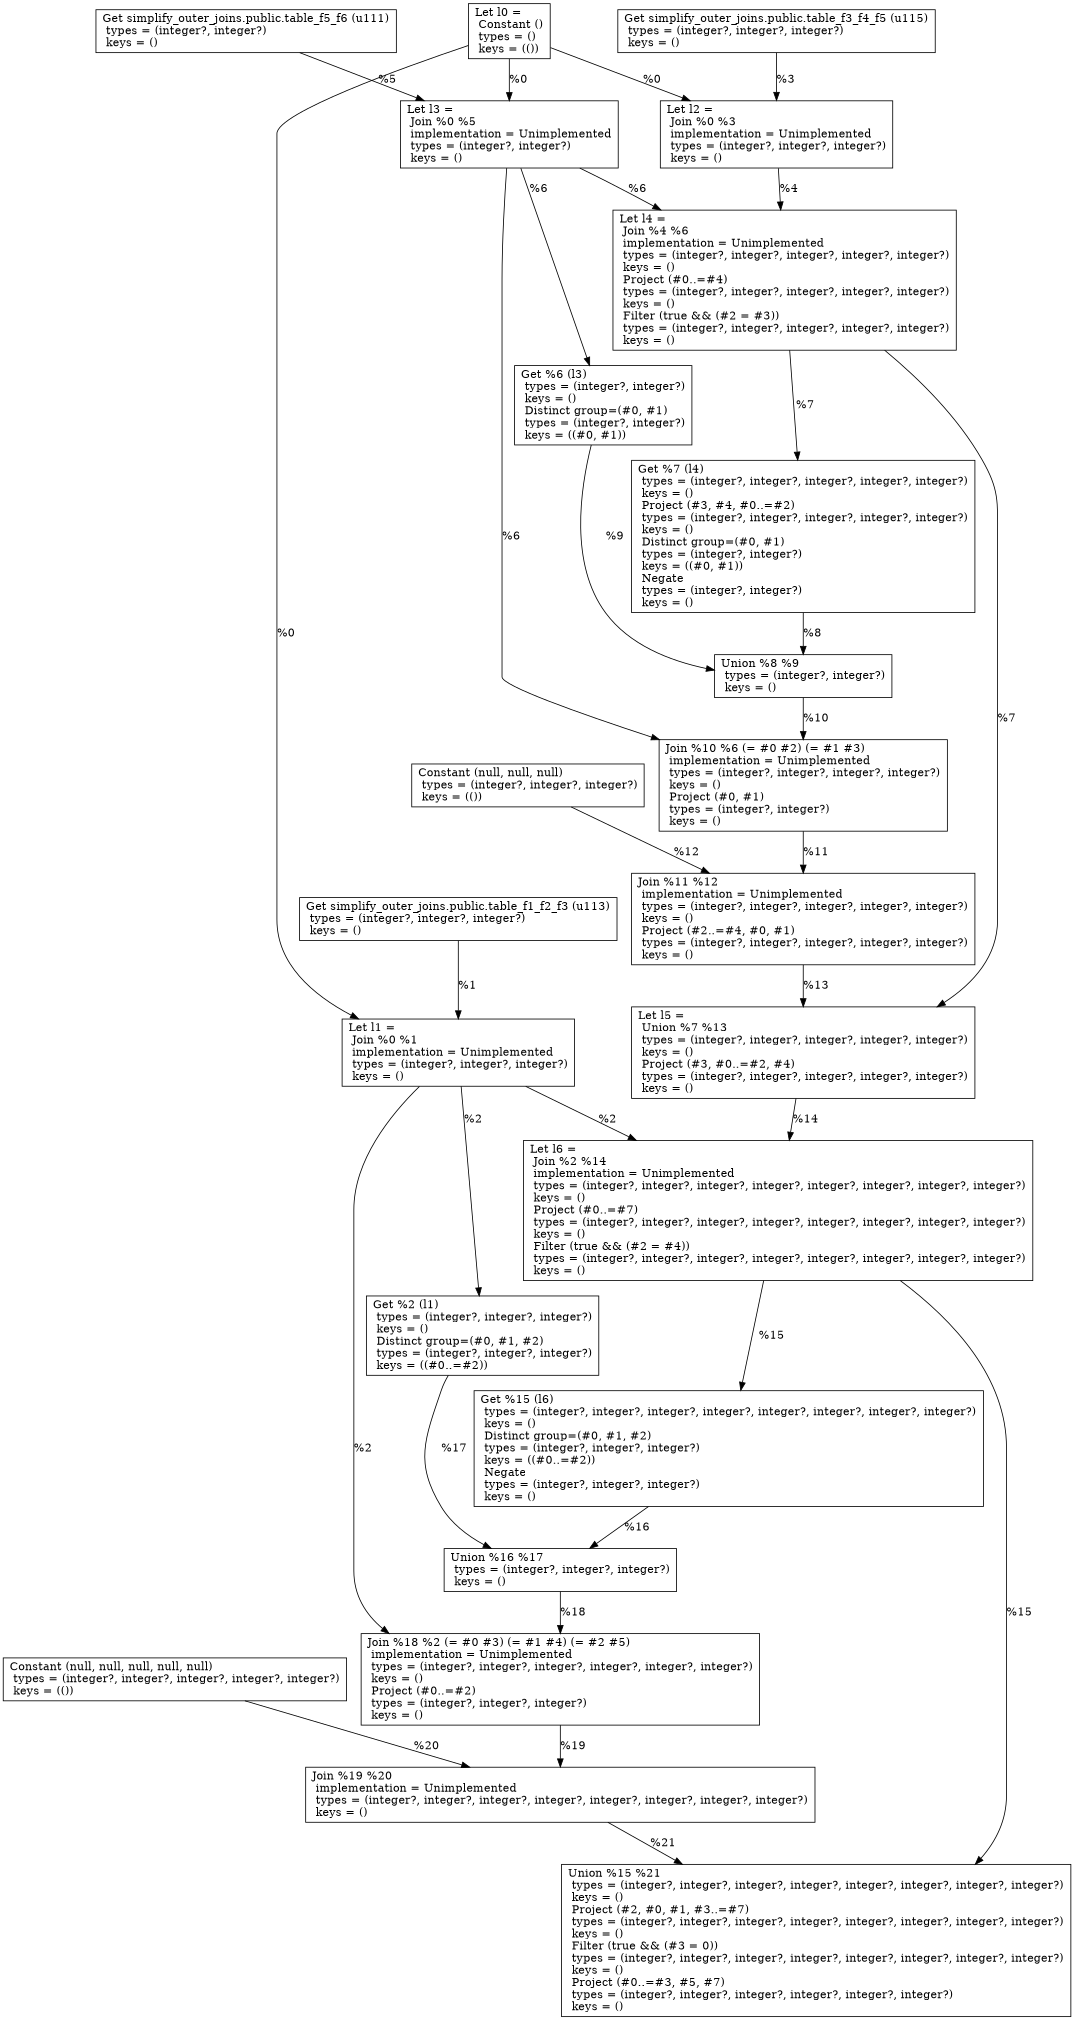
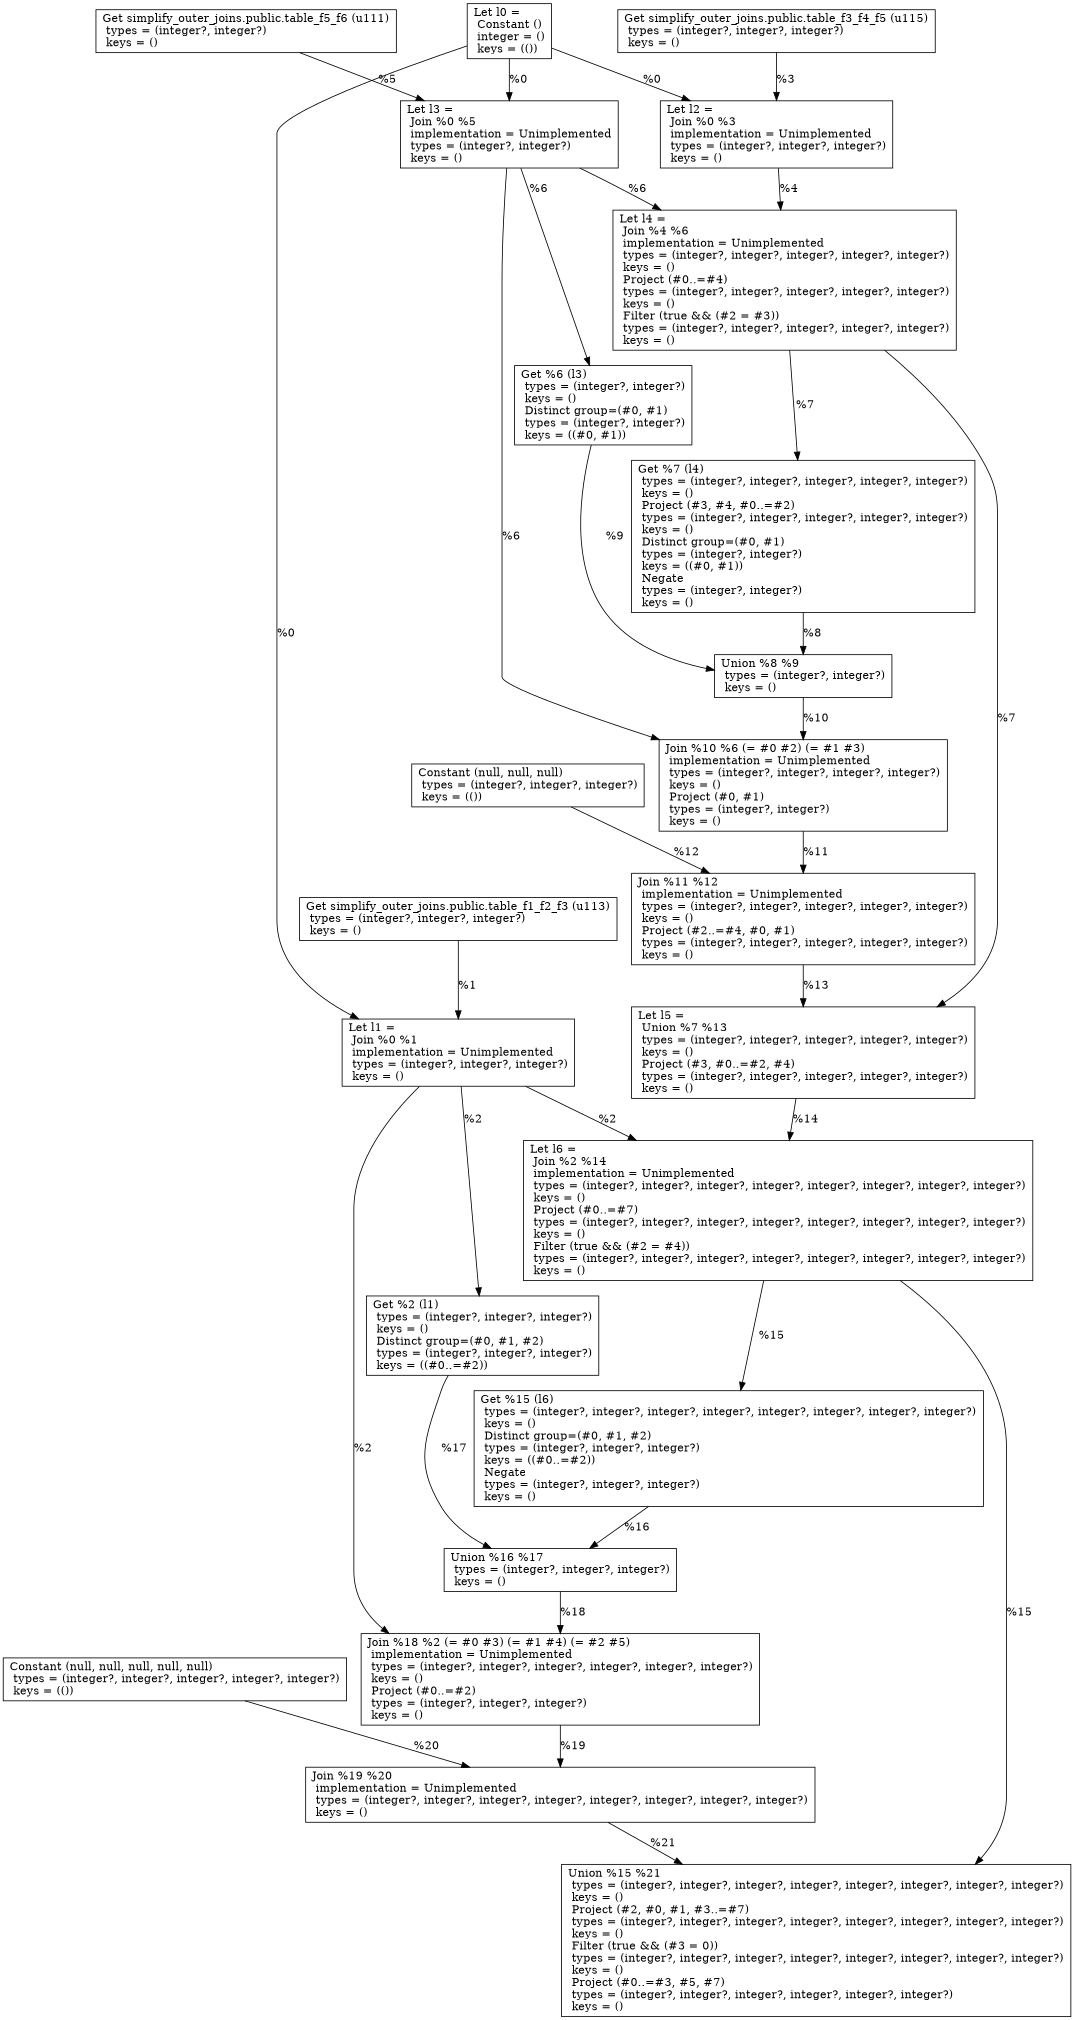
(509, 31) -> (509, 31)
